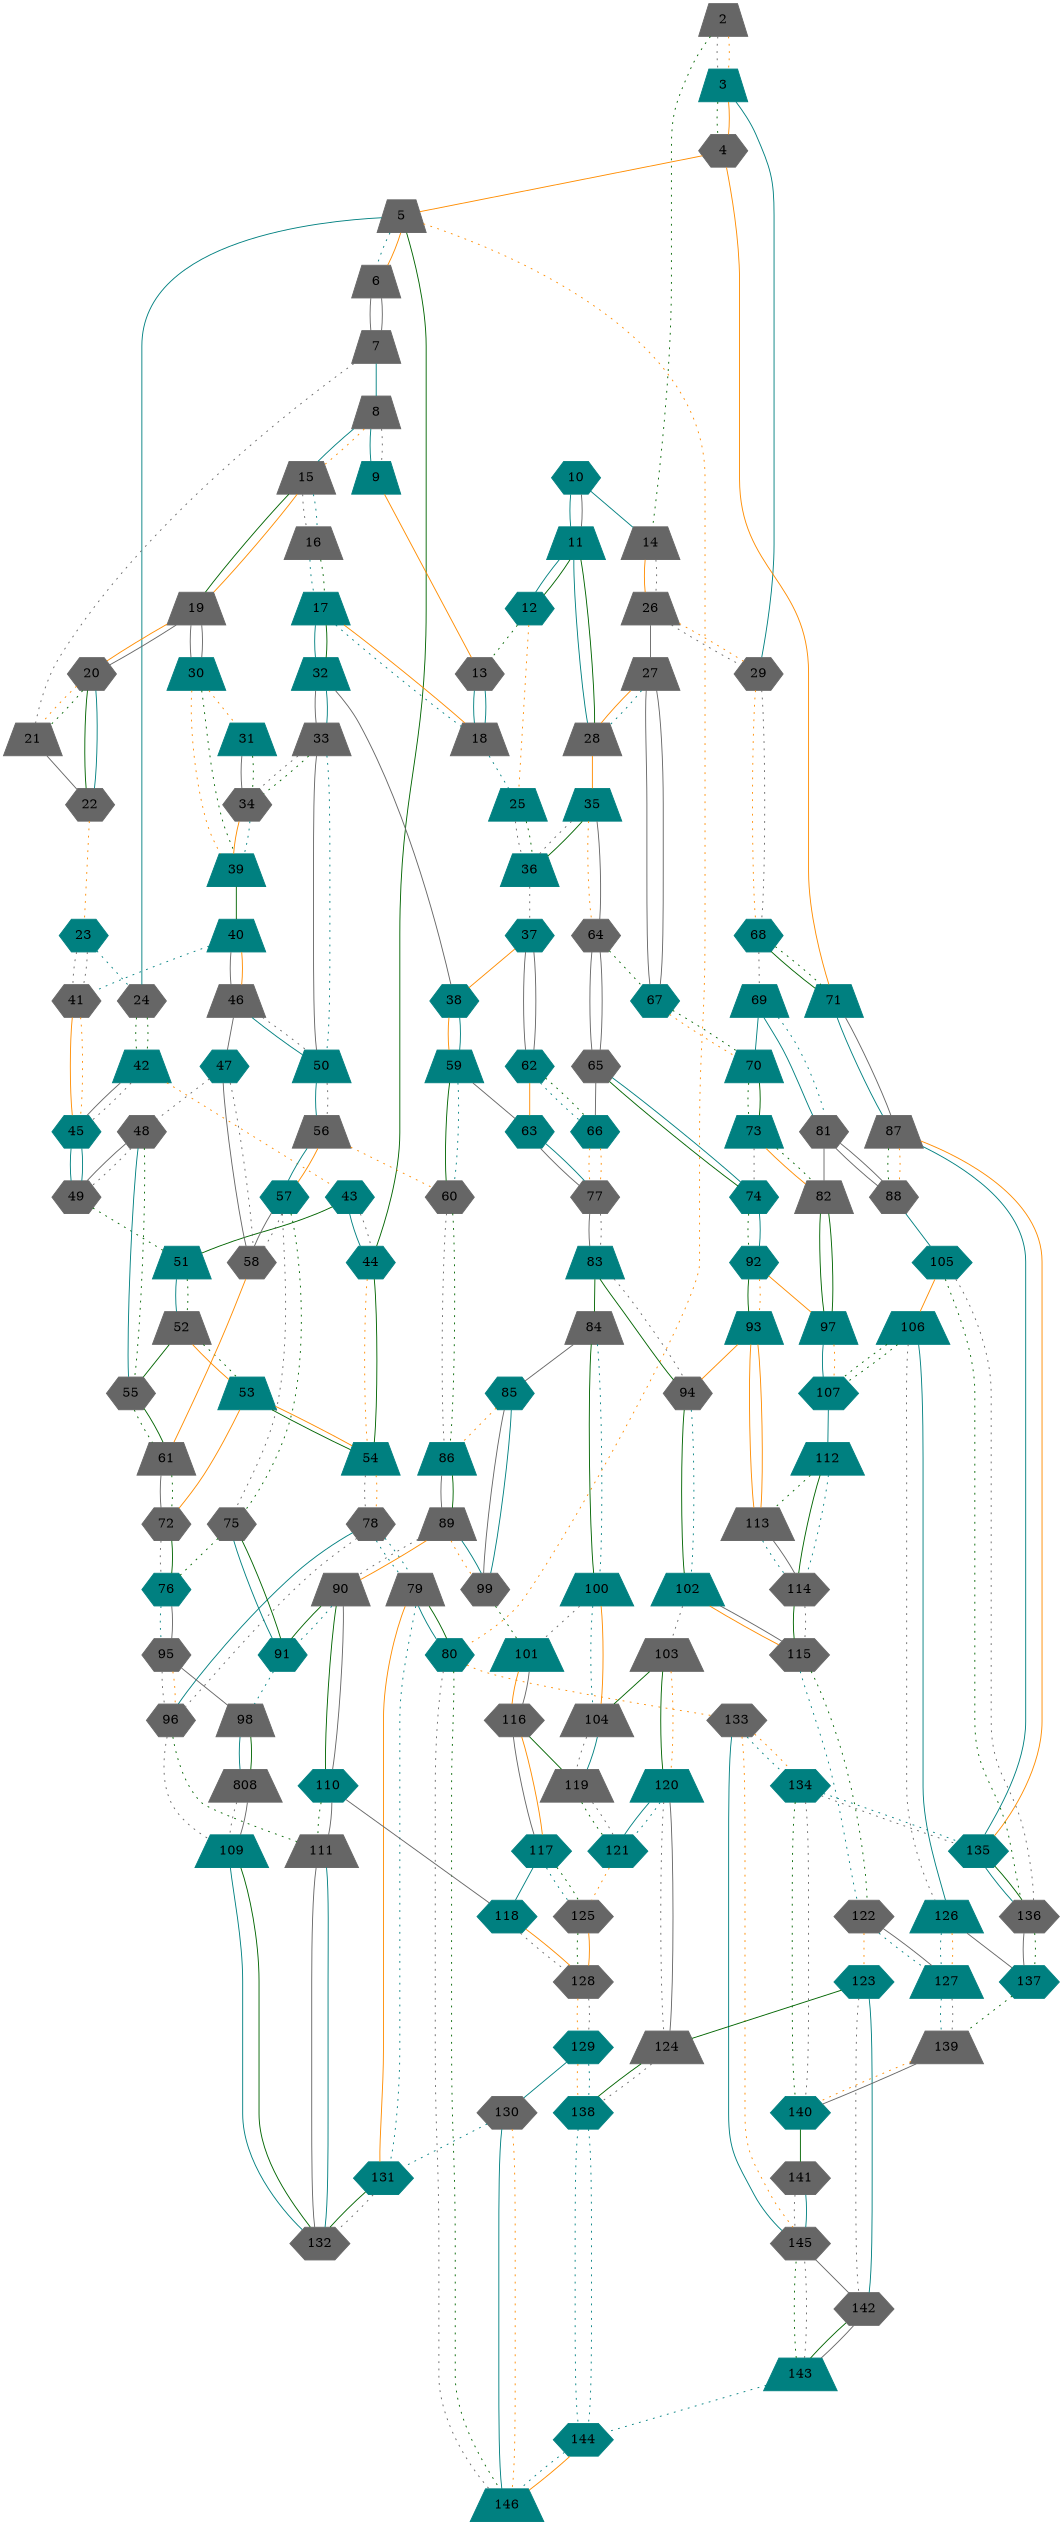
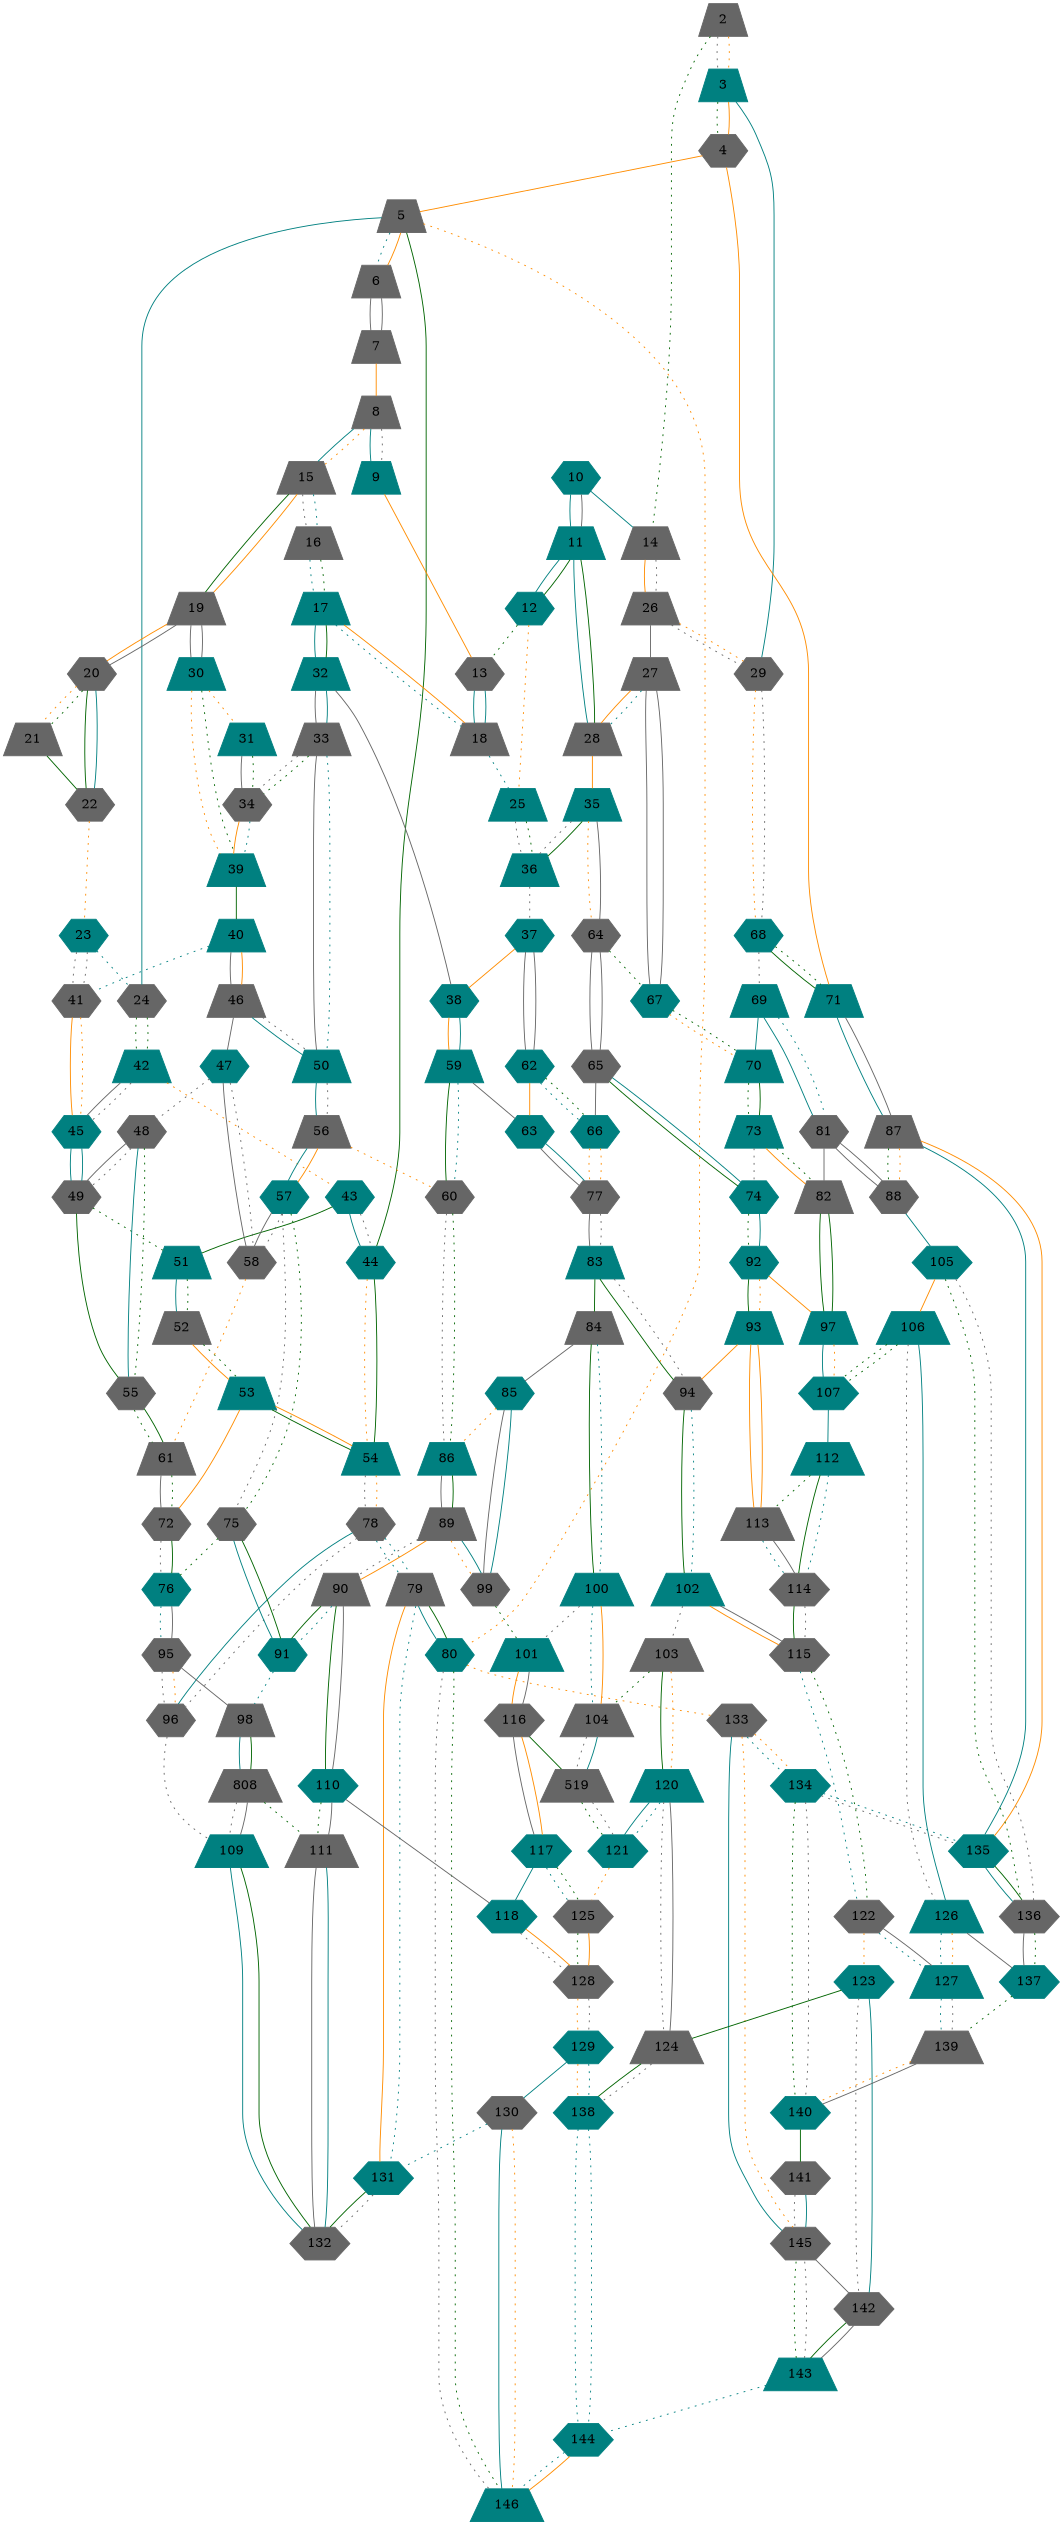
(376, 380) -> (376, 380)
(169, 522) -> none
(62, 773) -> (62, 773)
(156, 1361) -> (86, 1299)
(208, 1370) -> (208, 1370)
(632, 1688) -> (632, 1688)
(577, 1786) -> (577, 1786)
(215, 1810) -> (284, 1819)
